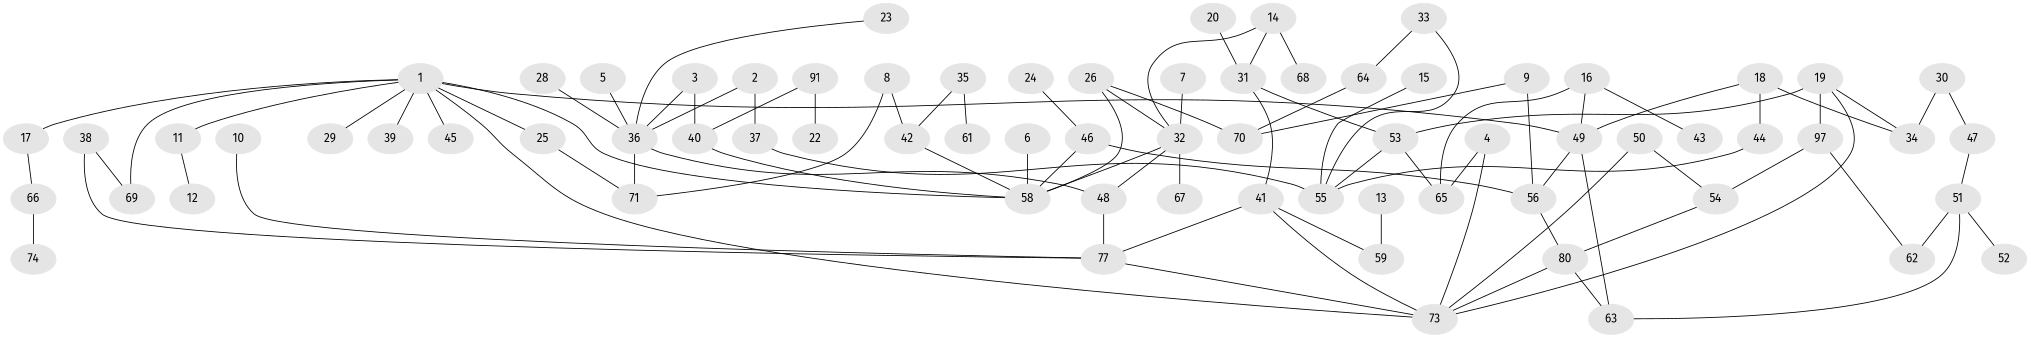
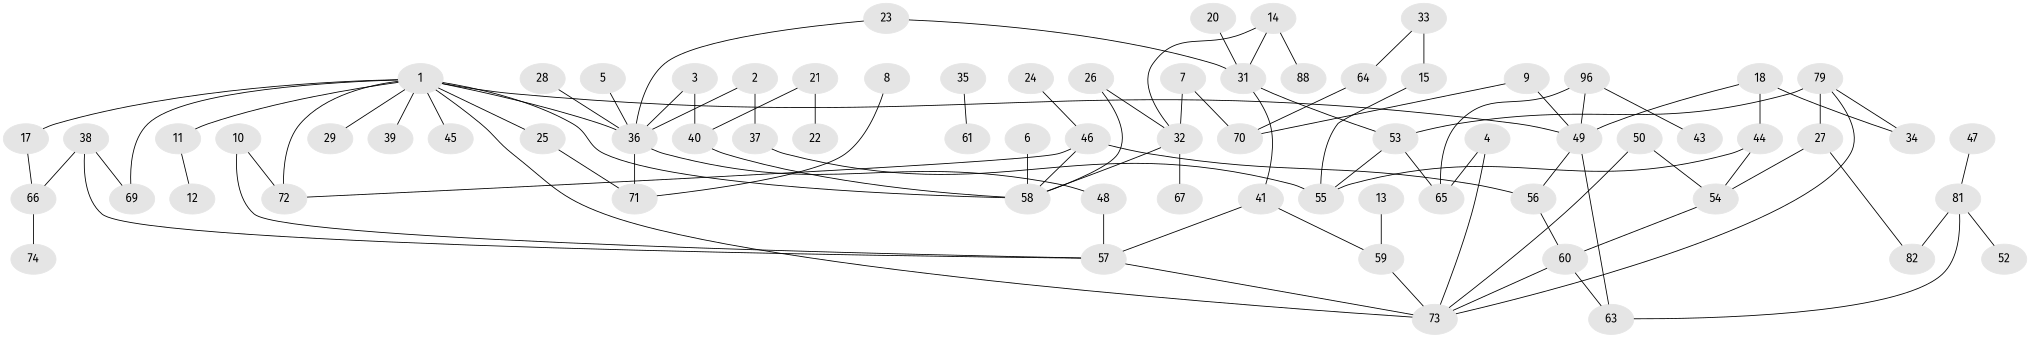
none -> (1069, 34)
(815, 79) -> (815, 79)
(1303, 79) -> (1303, 79)
(1587, 79) -> (1587, 79)
(1820, 79) -> (1820, 79)
(1942, 79) -> none
(1167, 107) -> (1212, 109)
(1433, 109) -> (1424, 49)
none -> (565, 113)
(907, 139) -> none
(1530, 139) -> (1553, 109)
(1820, 139) -> (1820, 139)
none -> (60, 169)
(1142, 169) -> none
none -> (1738, 169)
none -> (284, 199)
(1958, 199) -> (1958, 199)
(1104, 259) -> (1104, 259)
(1565, 259) -> (1565, 259)
(1912, 259) -> (1912, 259)
(1341, 267) -> (1408, 289)
